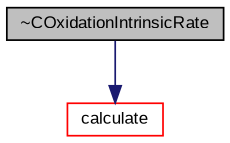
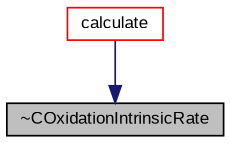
(115, 63) -> (115, 63)
